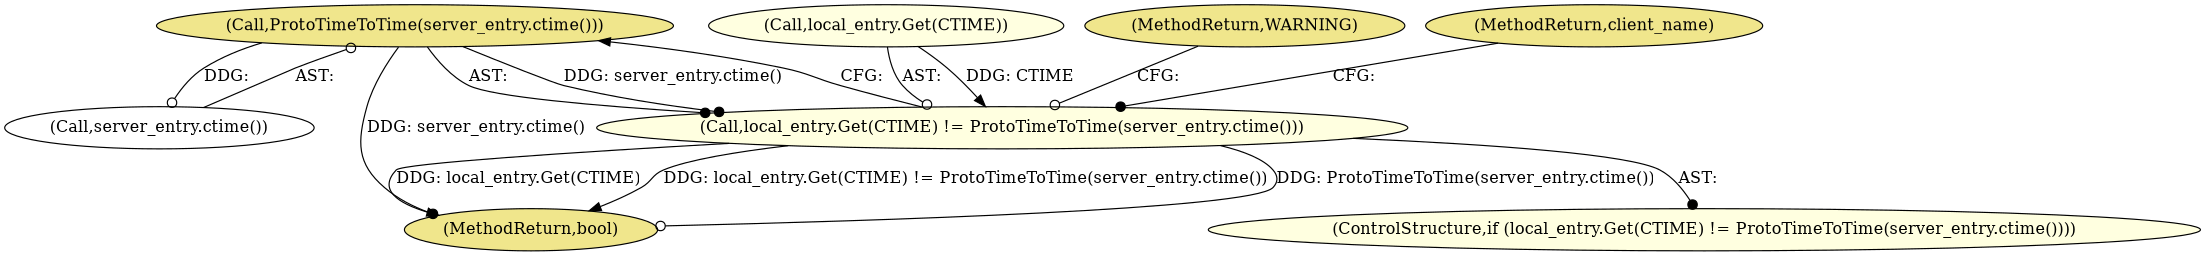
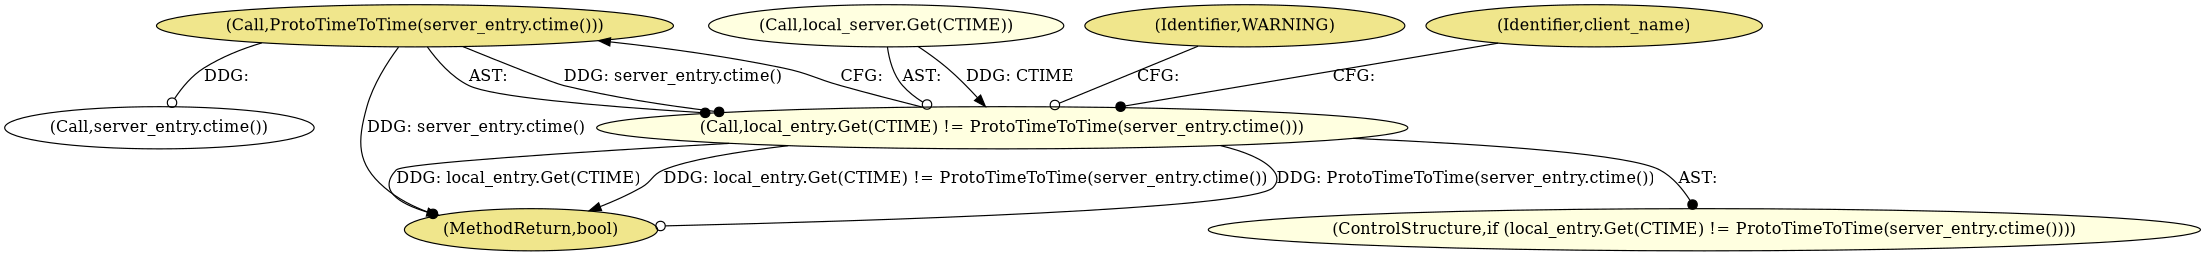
(886, 26) -> (886, 26)
(1245, 26) -> (1245, 26)
(1594, 26) -> (1594, 26)
(274, 77) -> none
